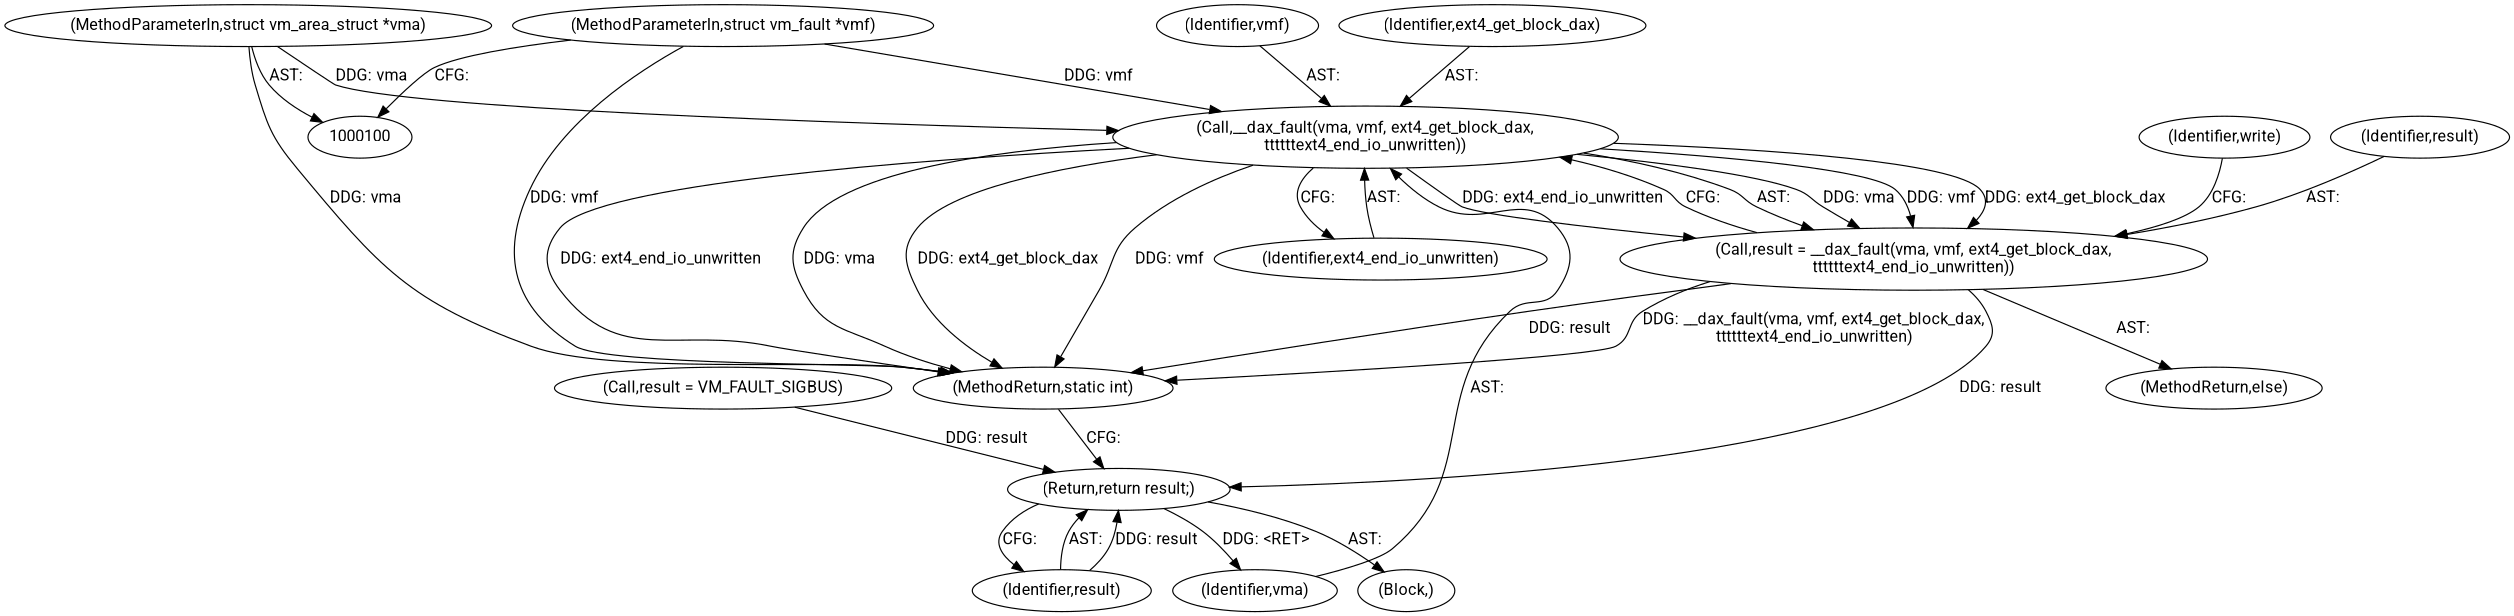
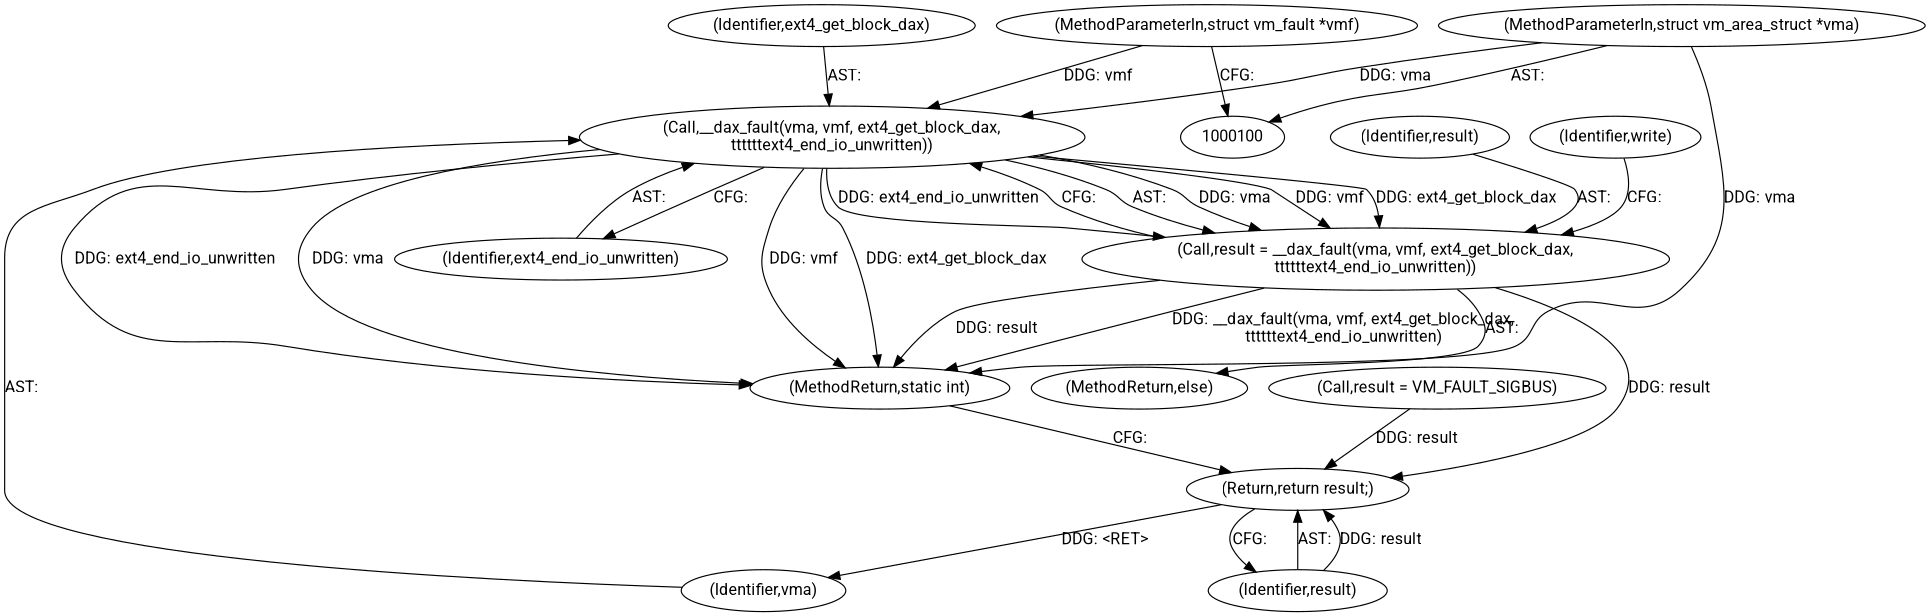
(1238, 26) -> none
(564, 338) -> none
(1406, 591) -> none
